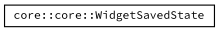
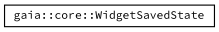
(110, 16) -> (110, 16)
